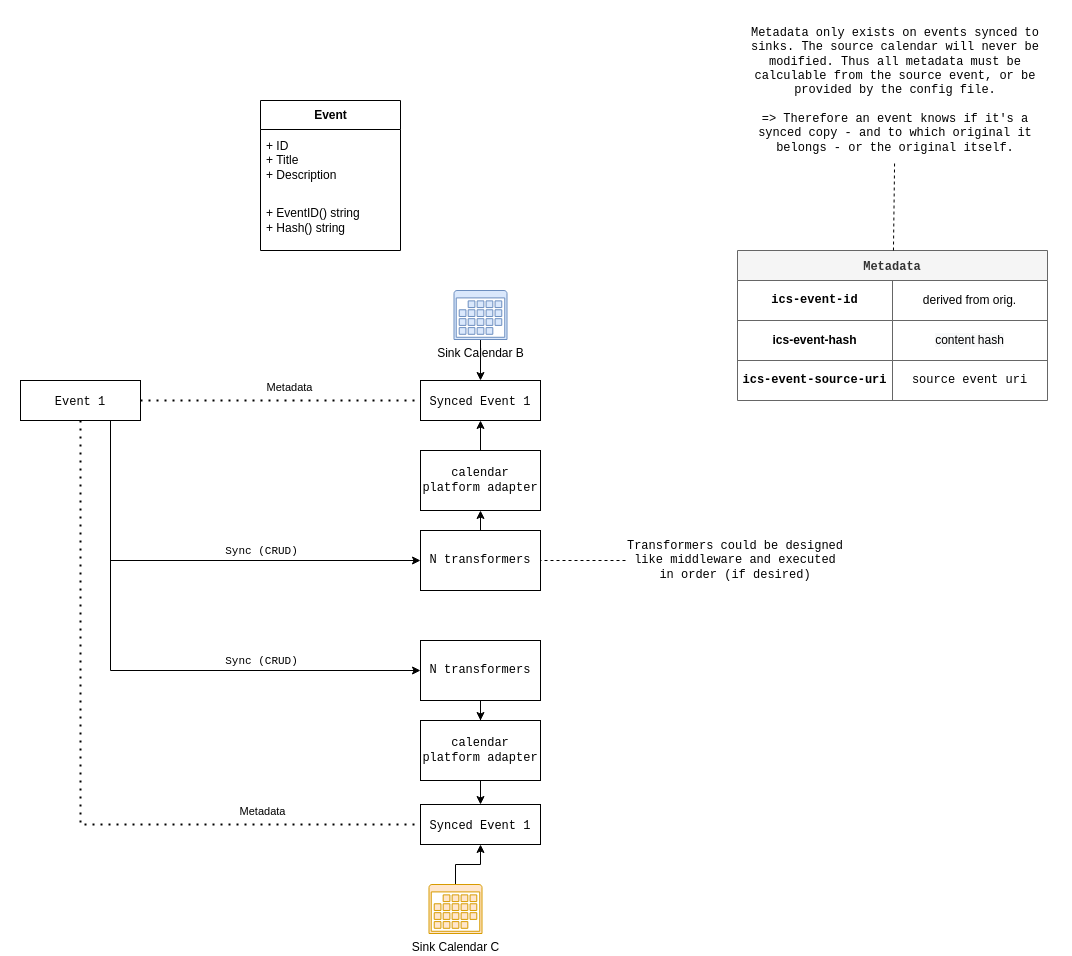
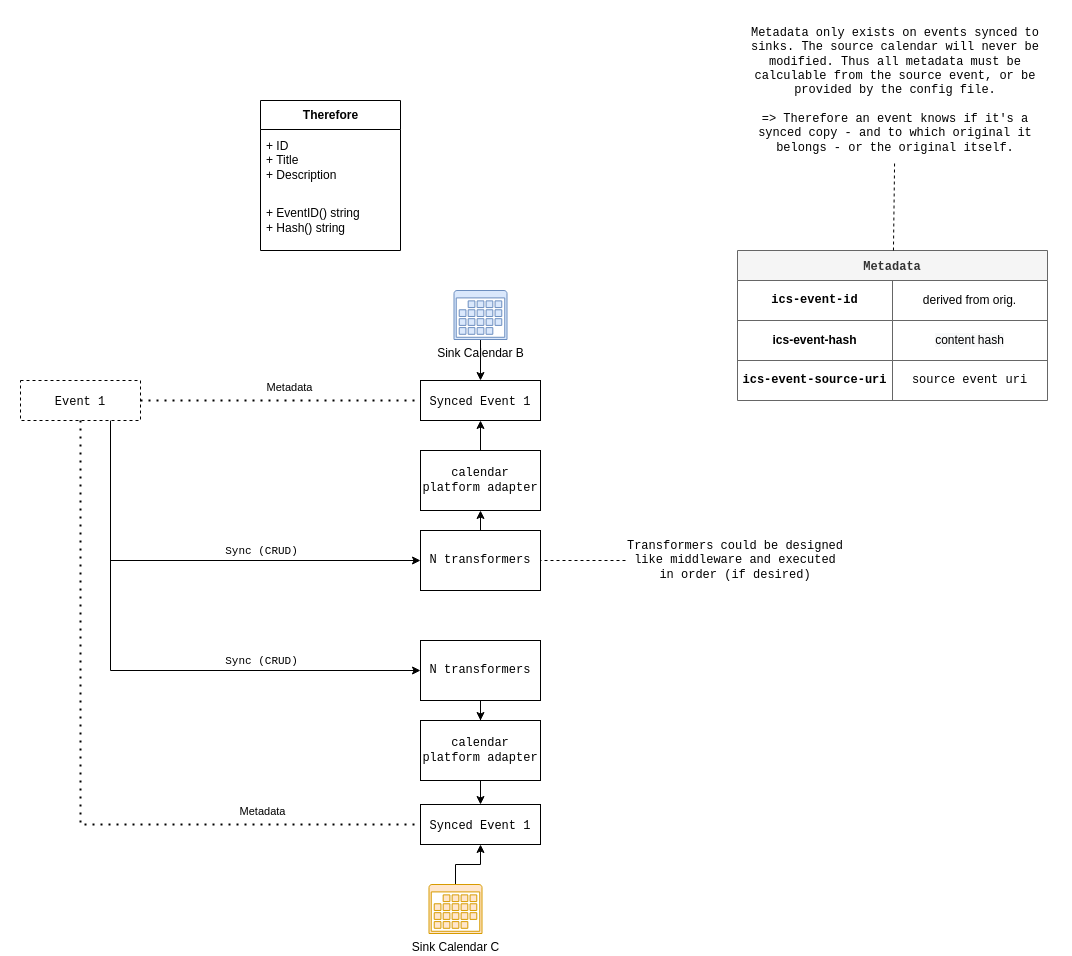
(331, 116) -> (331, 116)
(81, 401) -> (81, 401)
